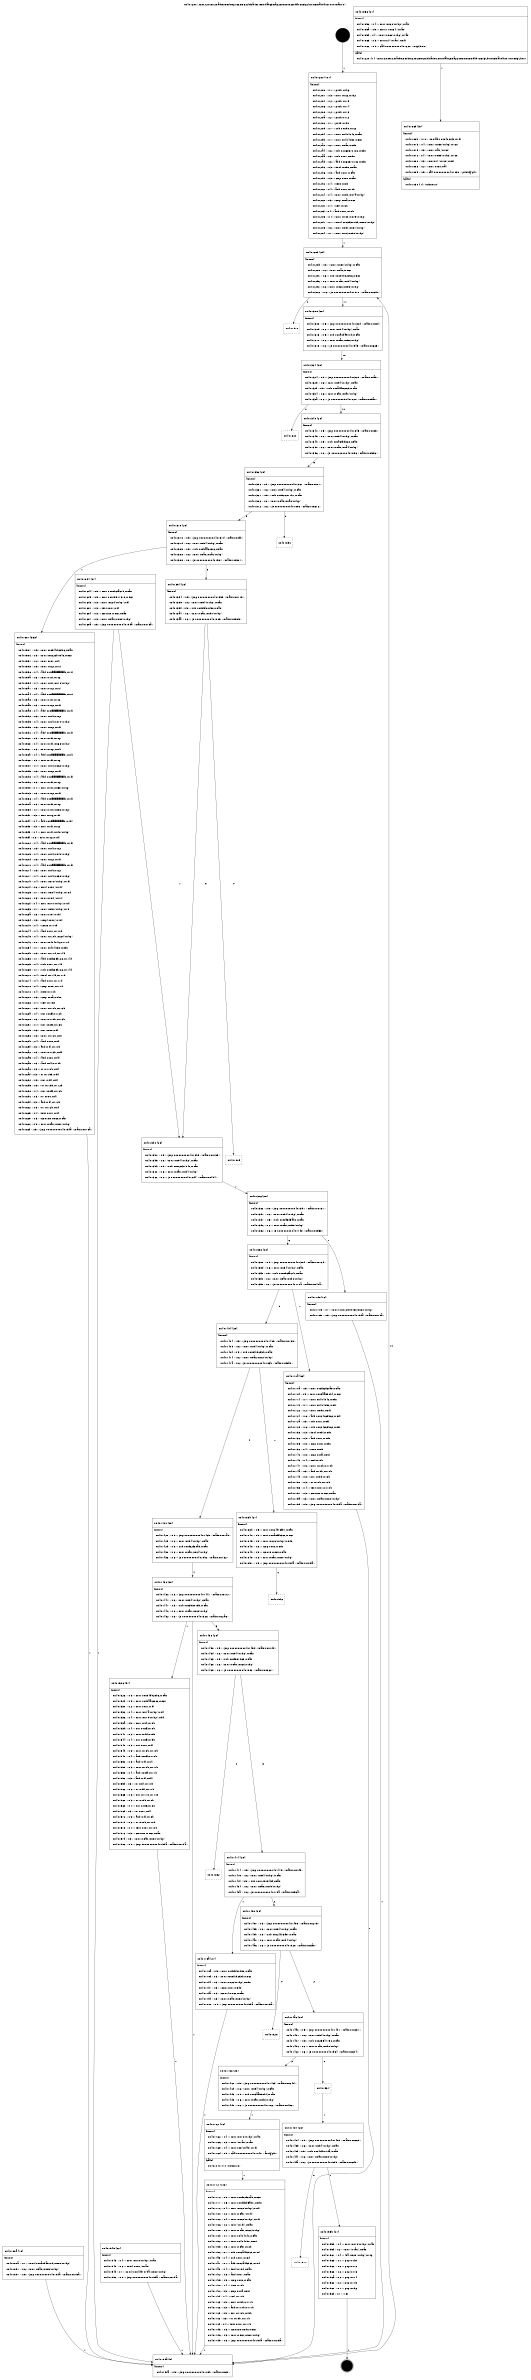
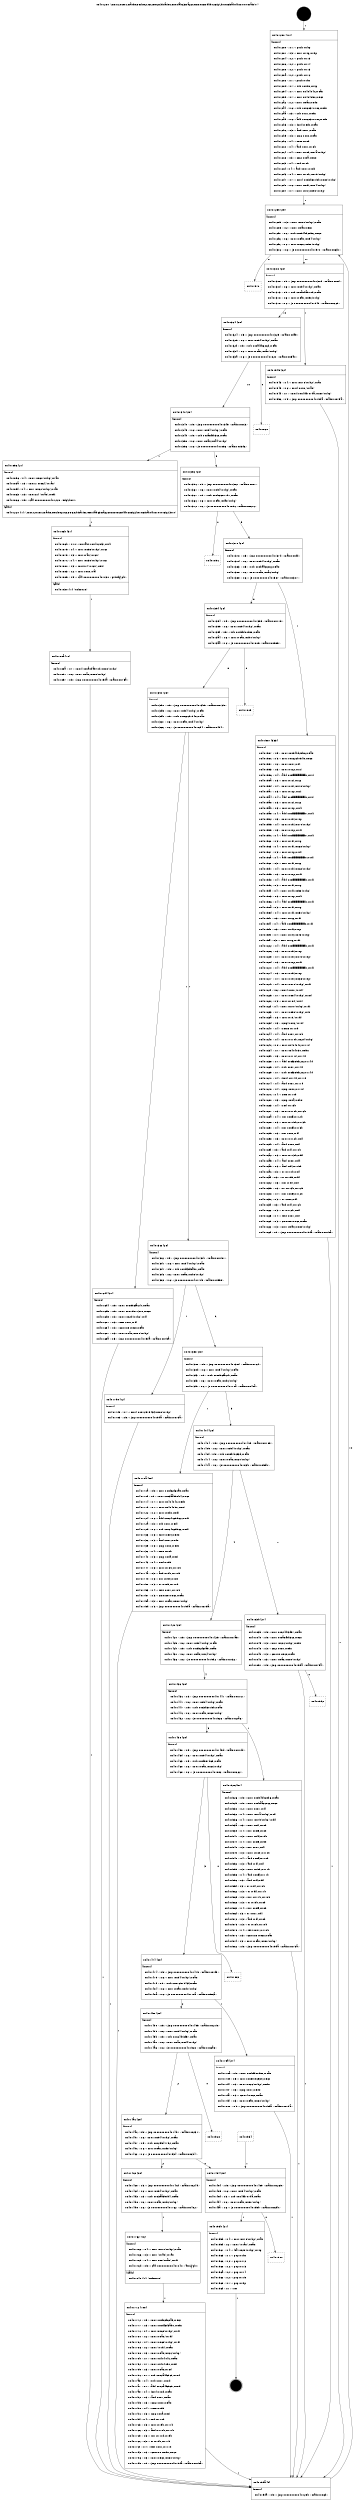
none -> (305, 336)
none -> (160, 455)
none -> (90, 622)
(149, 883) -> (158, 1009)
(193, 1987) -> (304, 2073)
(323, 2069) -> (203, 2163)
